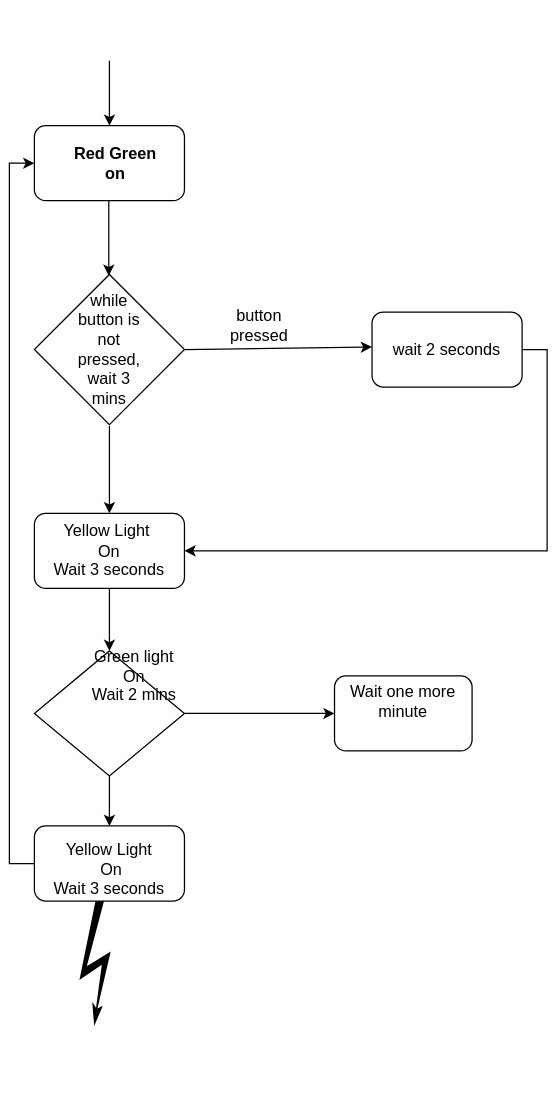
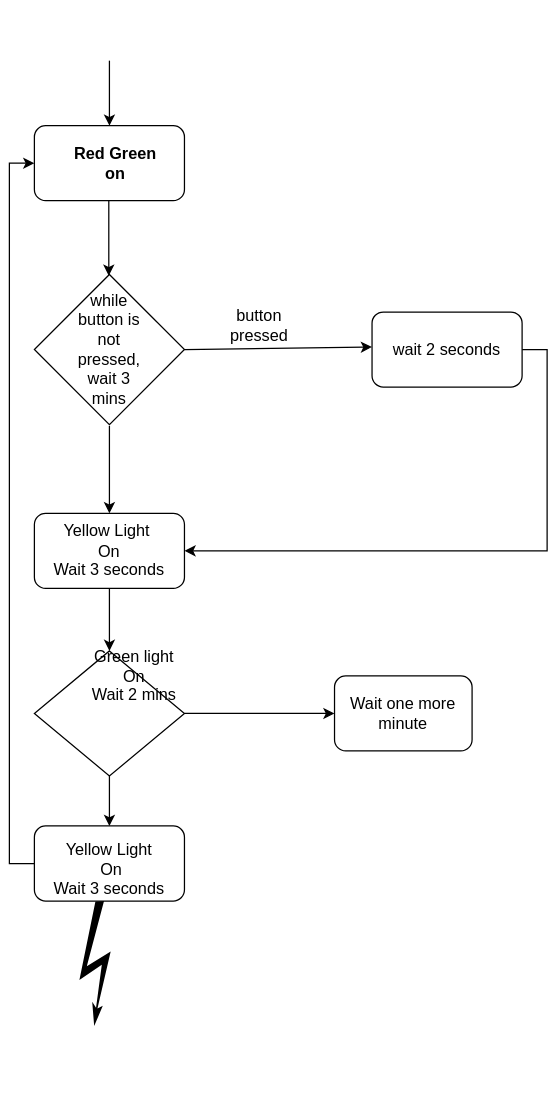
(403, 701) -> (403, 713)
